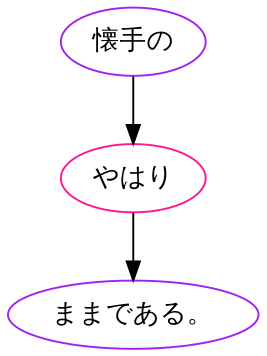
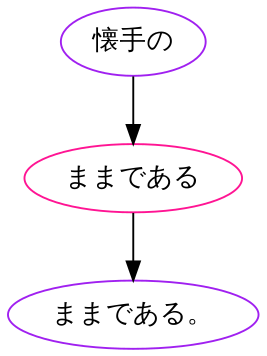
(133, 178) -> (133, 178)
